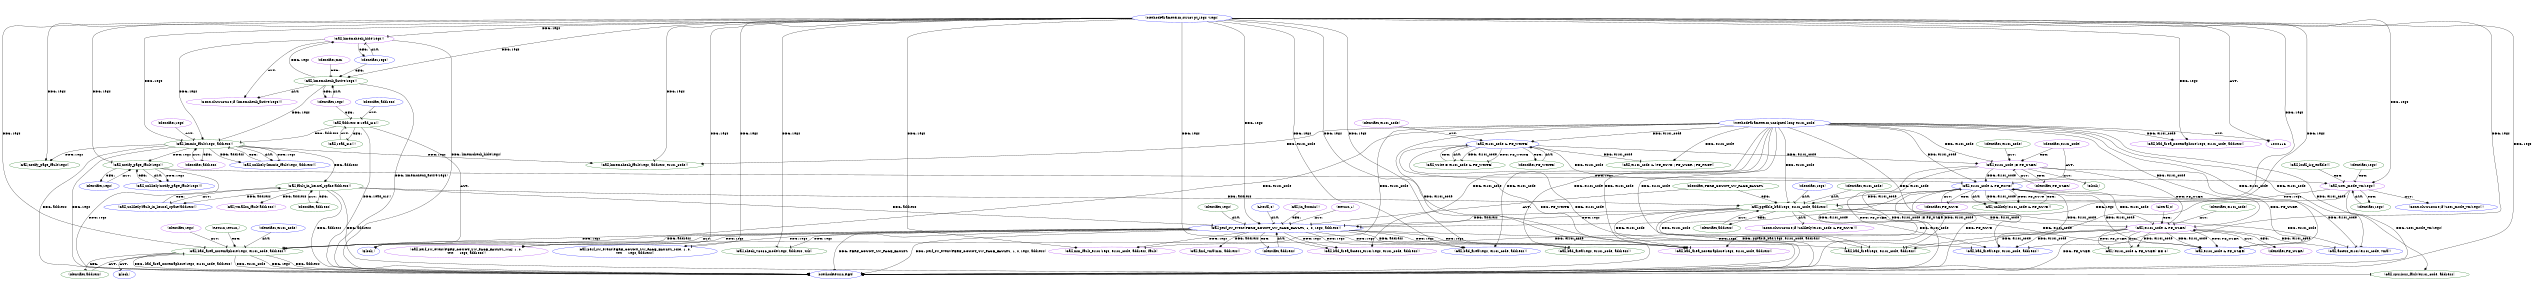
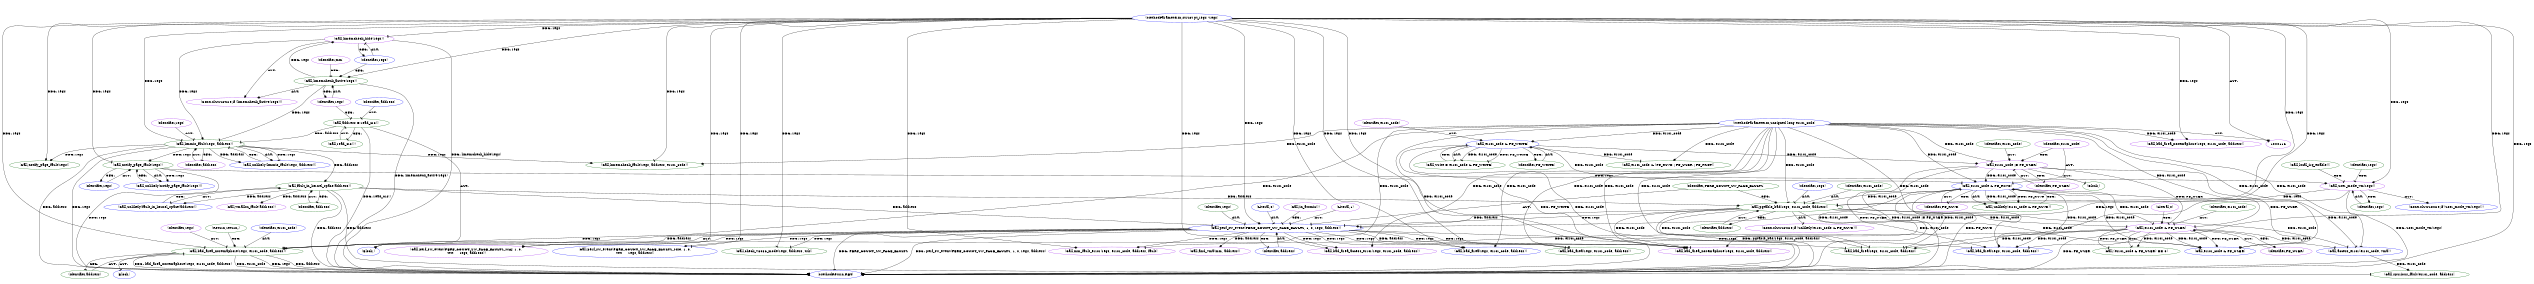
(2145, 153) -> (2386, 261)
(2293, 197) -> (2293, 197)
(1345, 207) -> (1345, 207)
